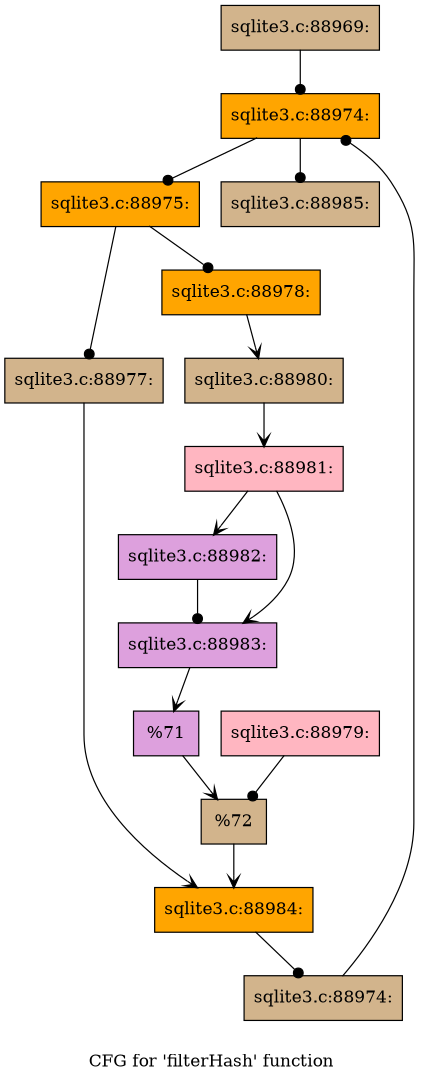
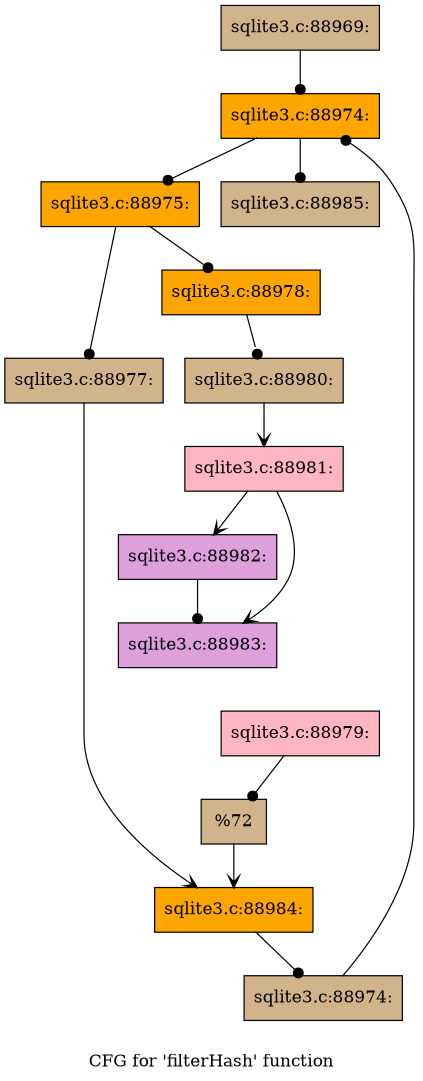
(251, 331) -> (251, 331)
(166, 733) -> none
